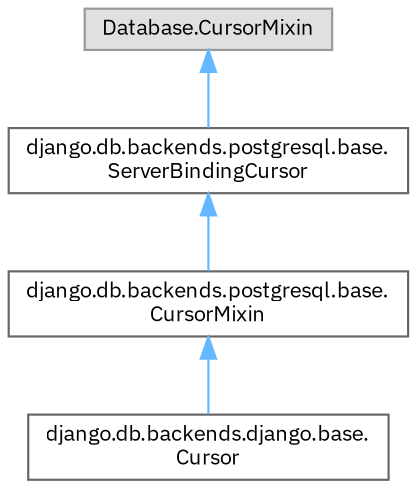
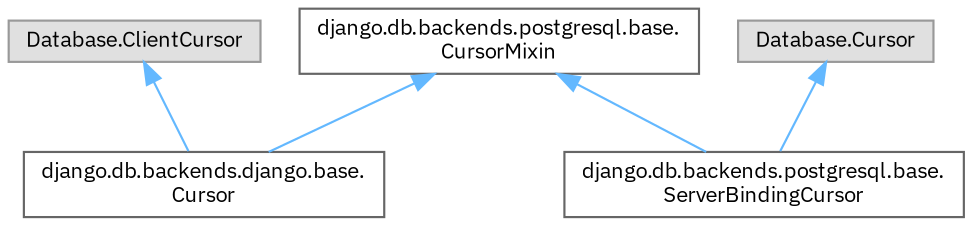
(208, 29) -> (836, 41)
none -> (135, 41)
(208, 243) -> (642, 118)
